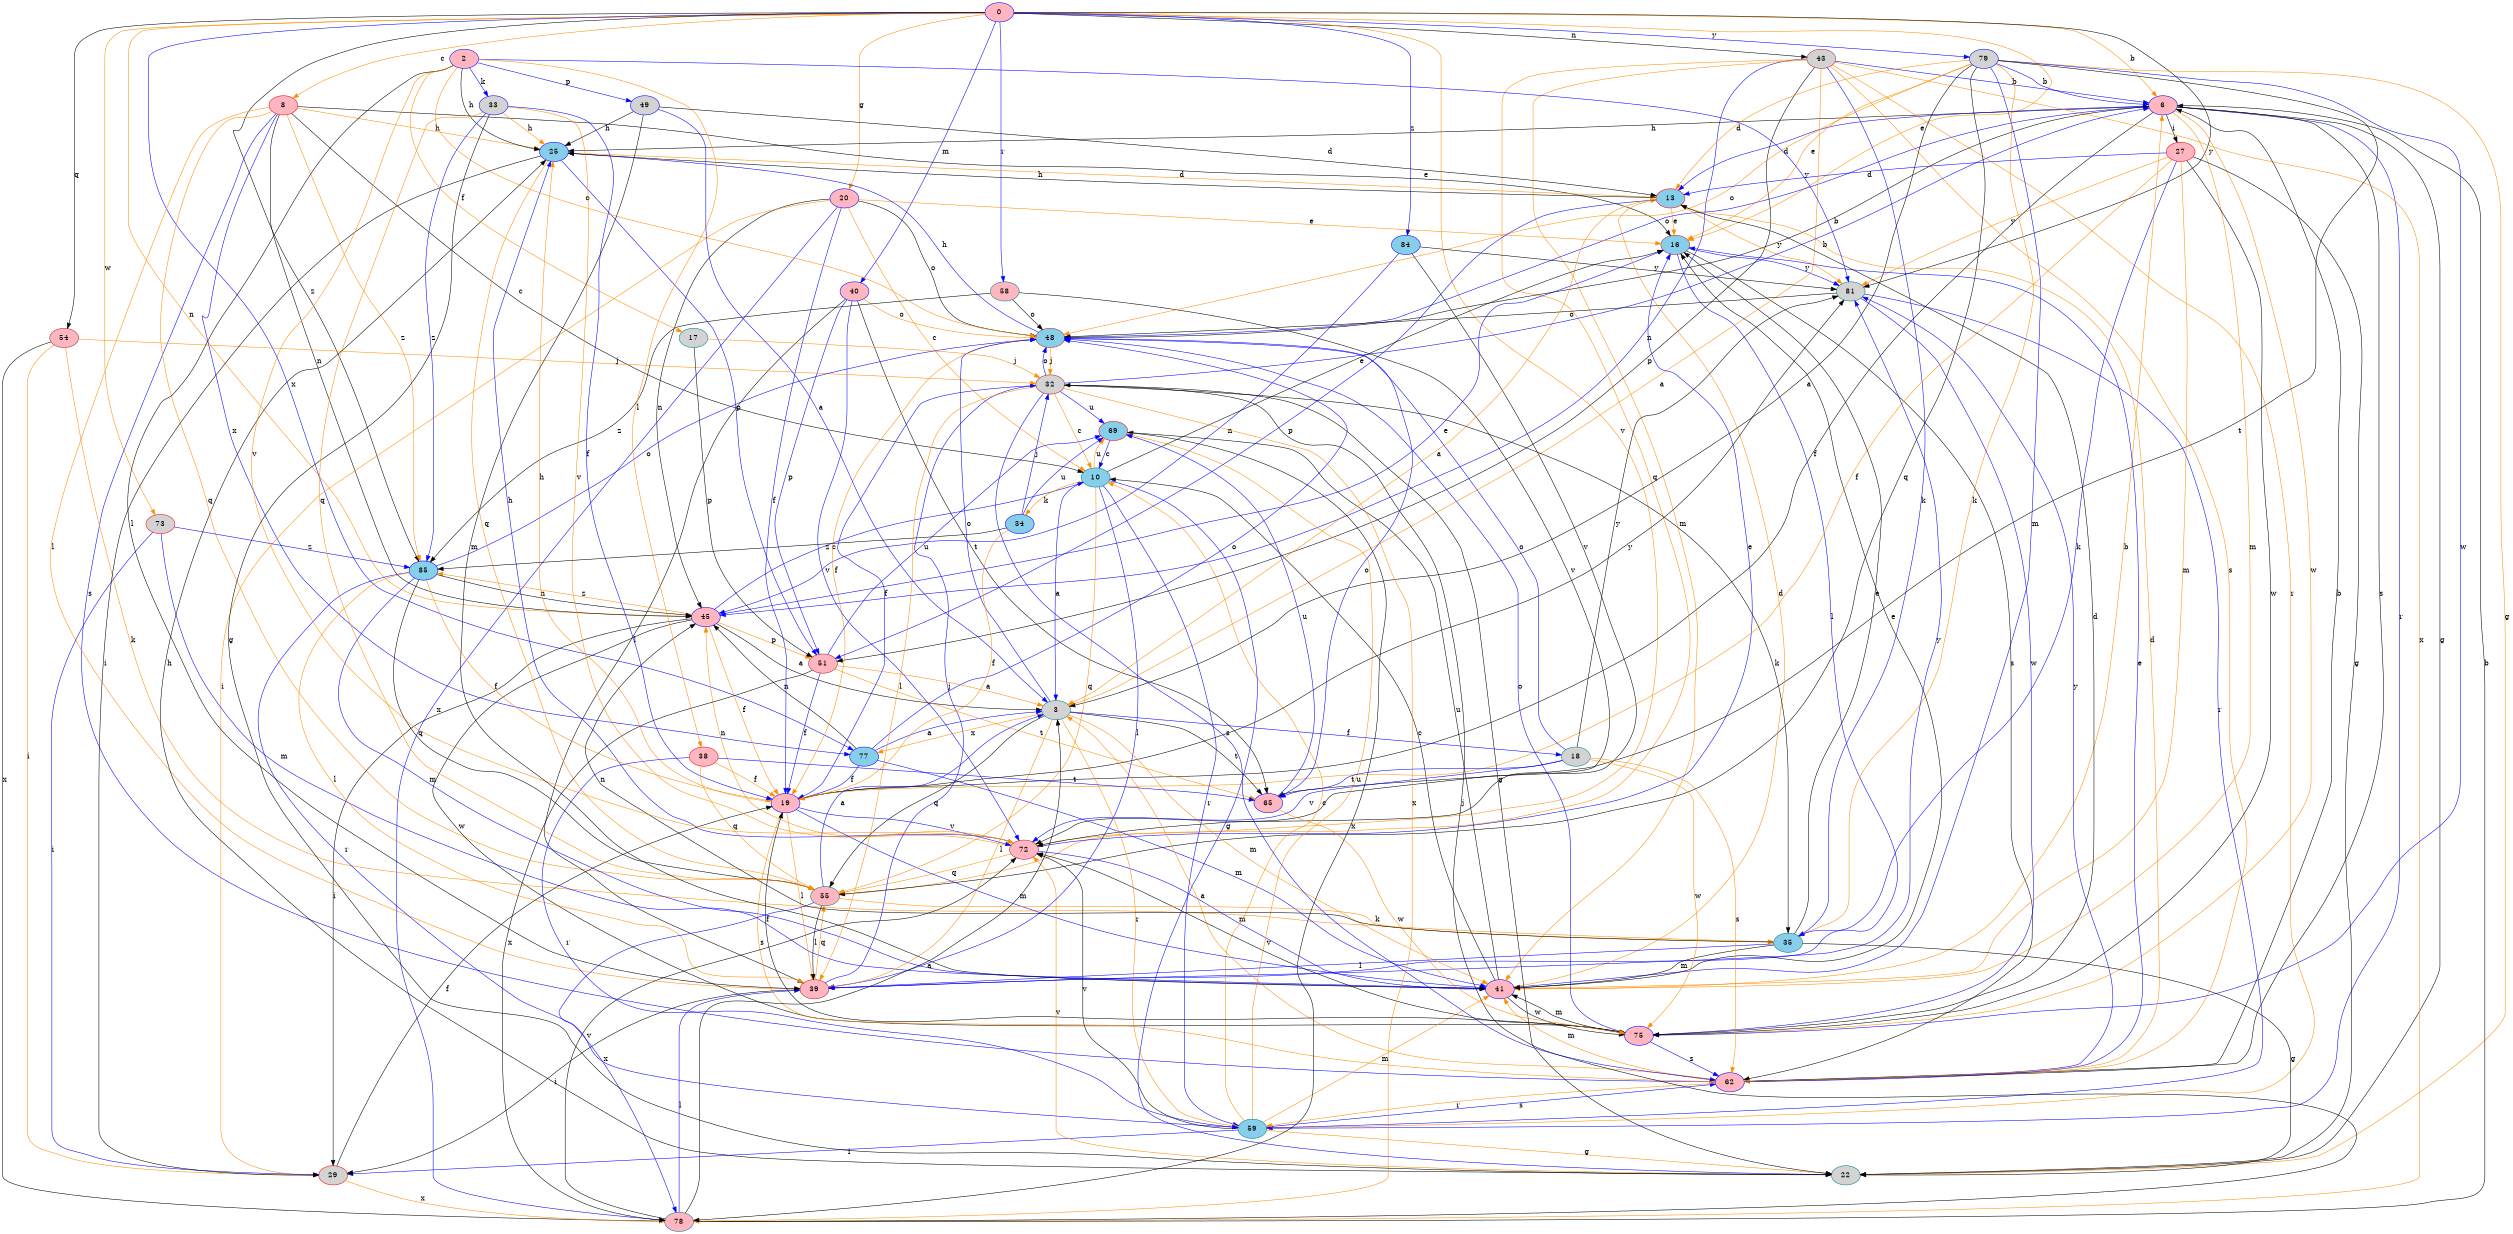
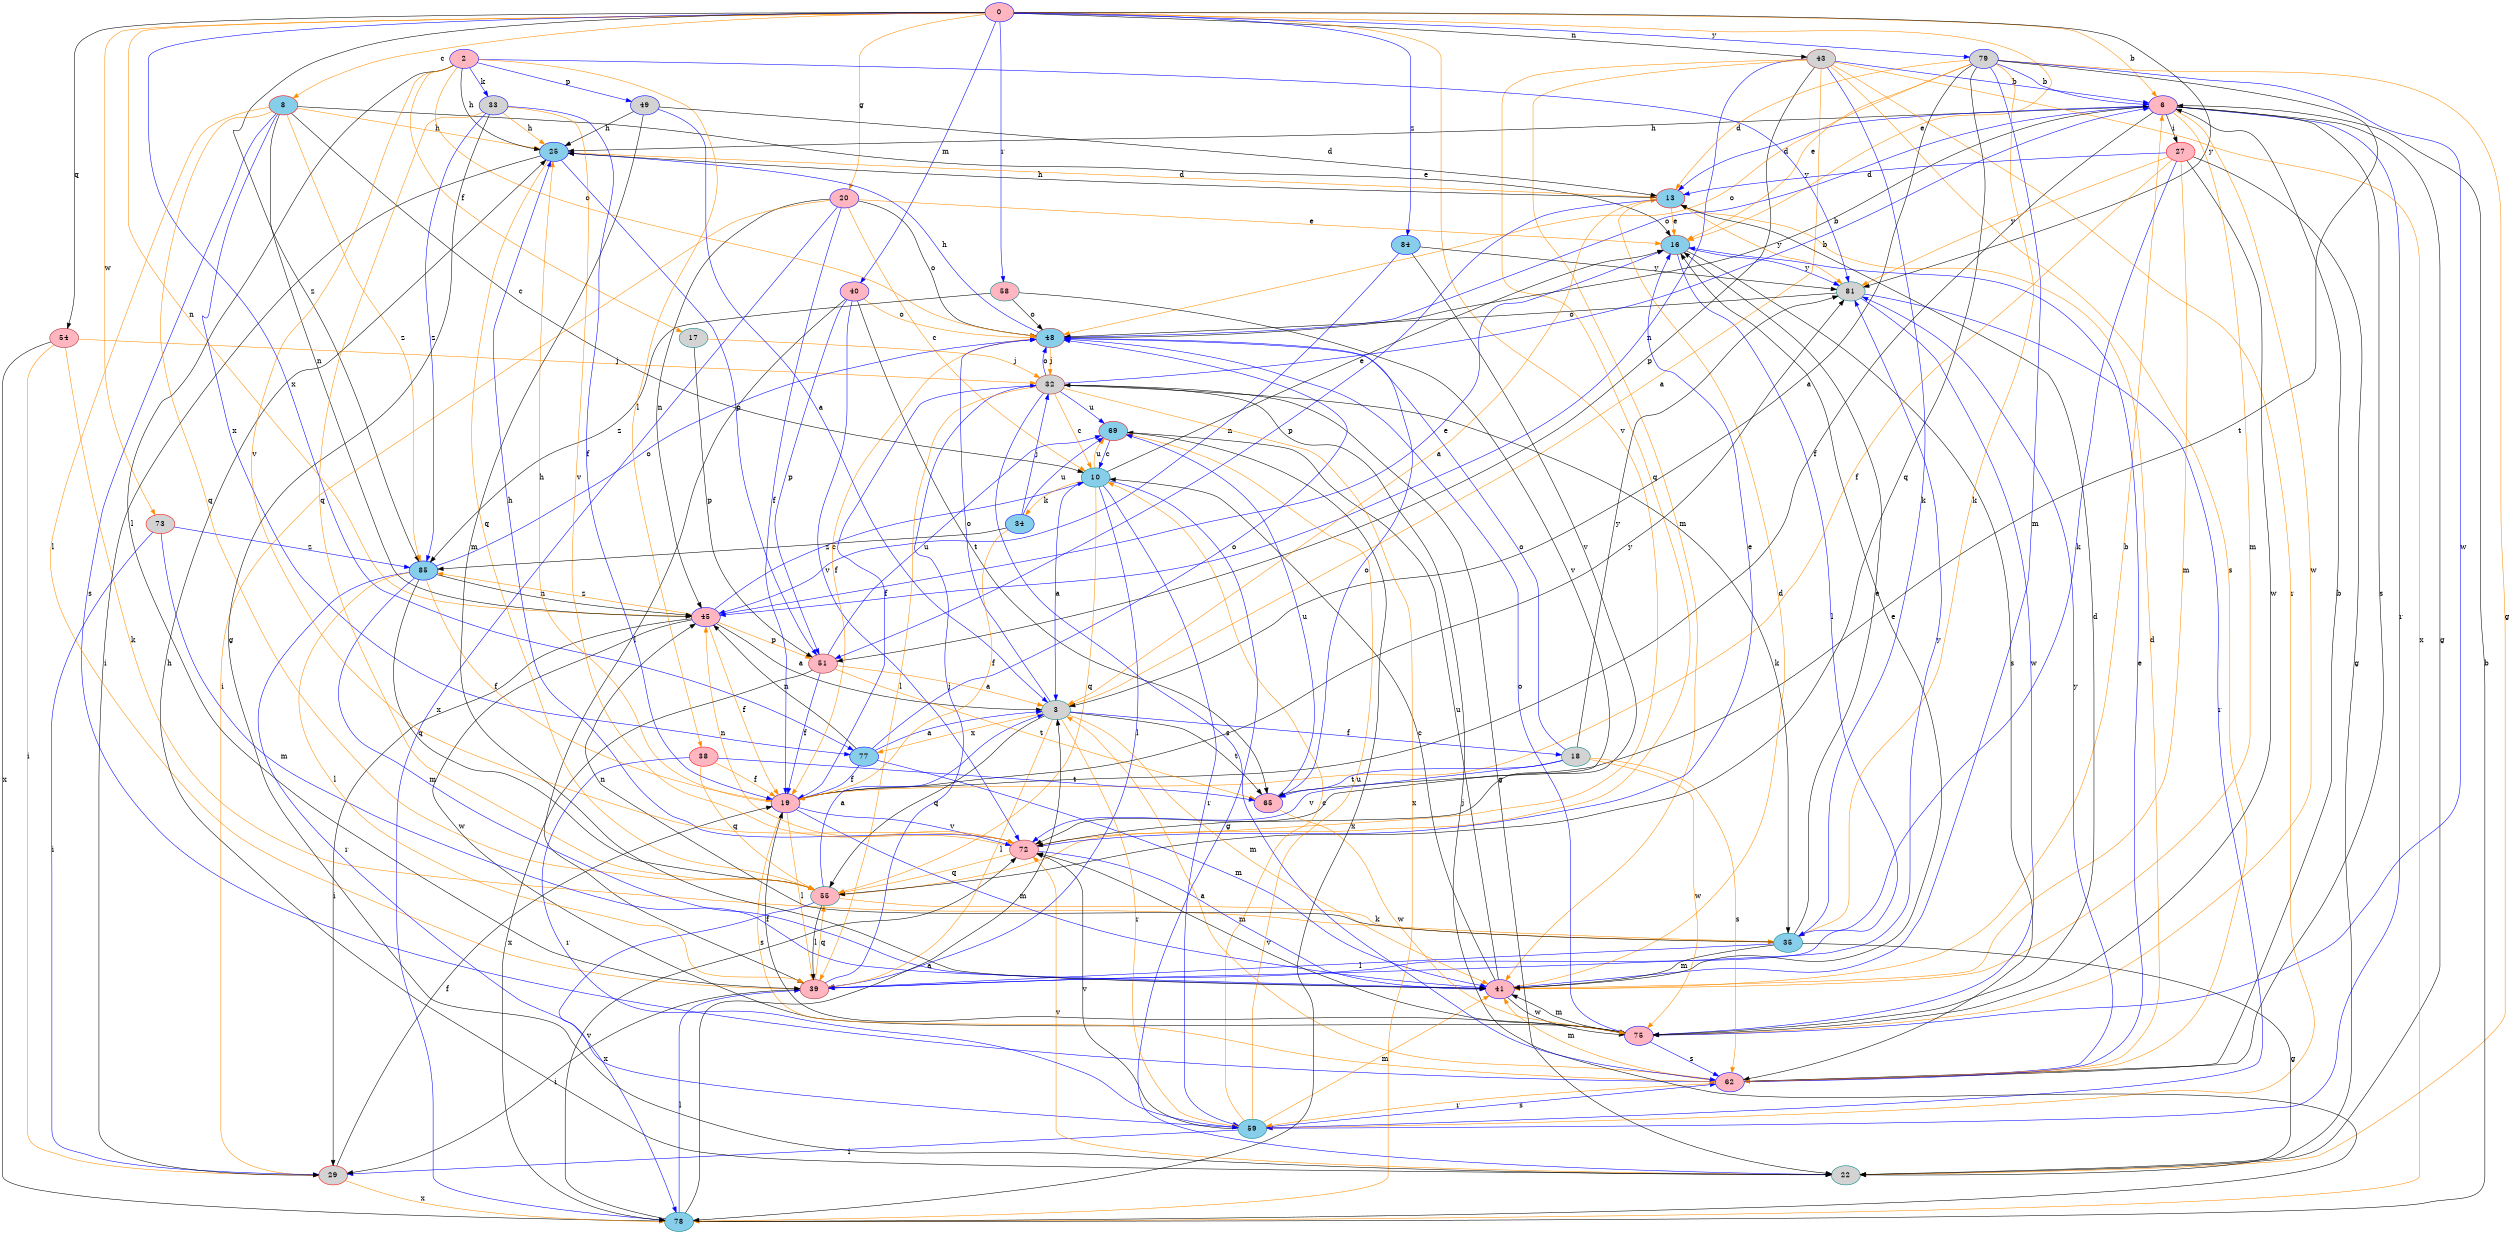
(283, 105) -> (283, 105)
(1546, 1152) -> none
(679, 1222) -> (679, 1222)
